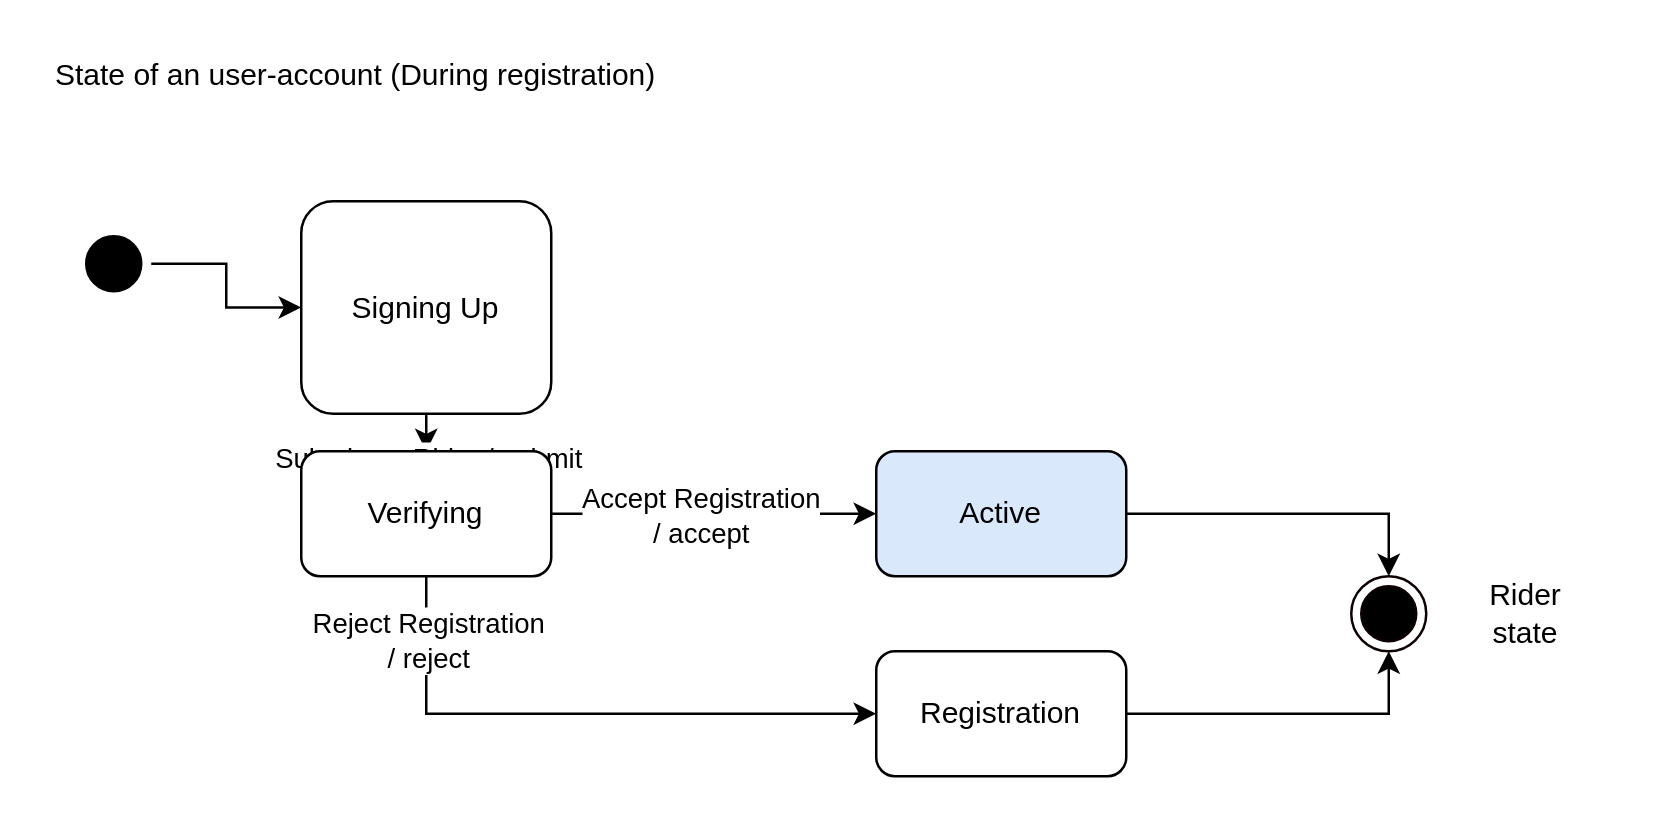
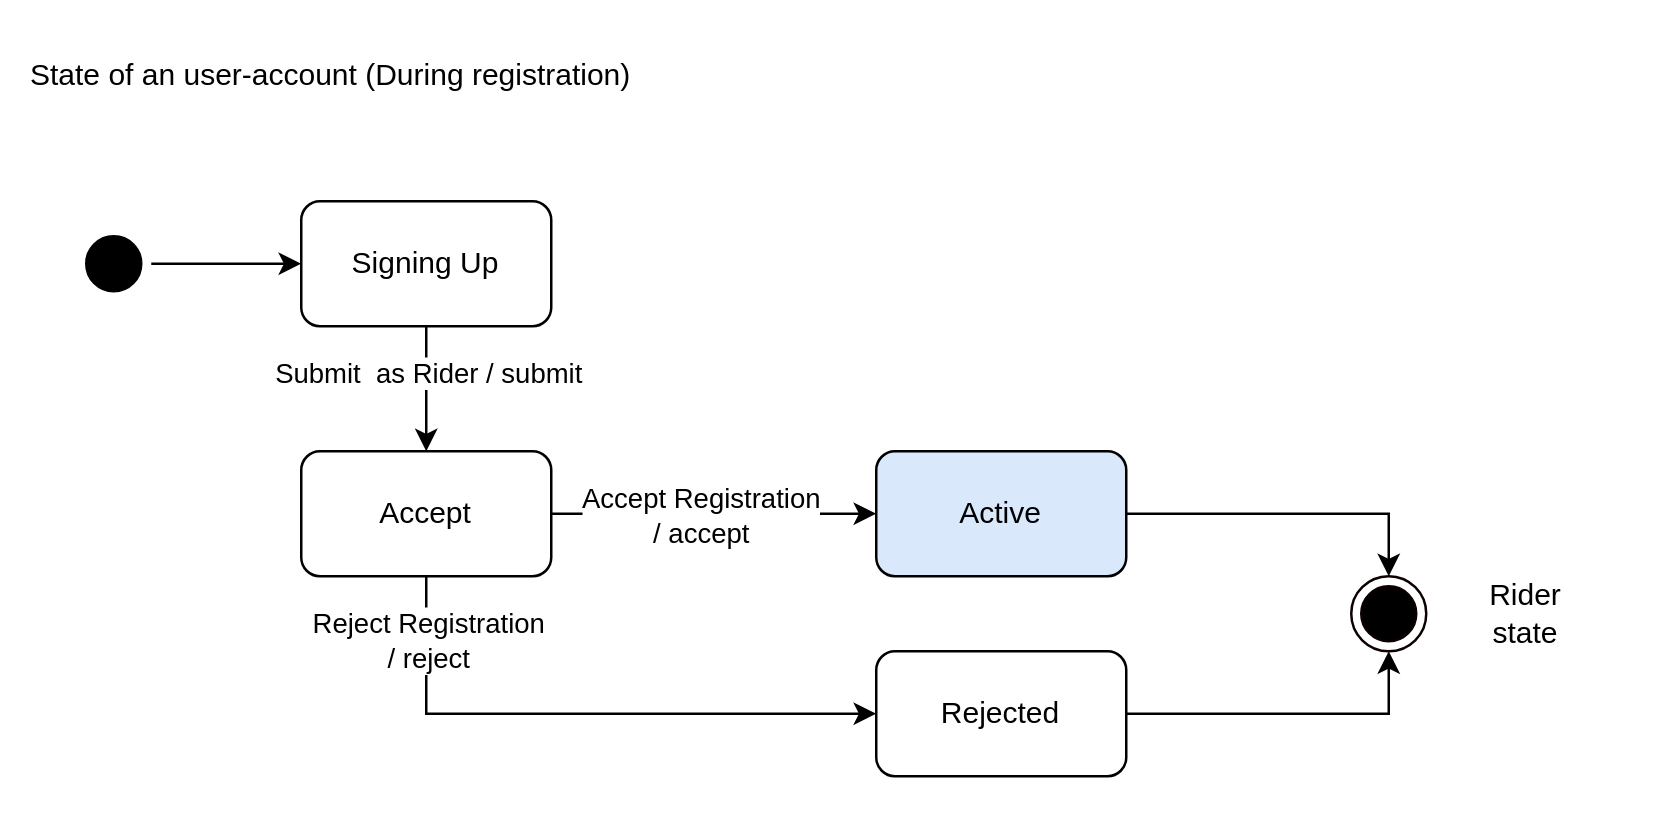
(576, 76) -> (551, 76)
(426, 308) -> (426, 264)
(426, 514) -> (426, 514)
(1001, 714) -> (1001, 714)
